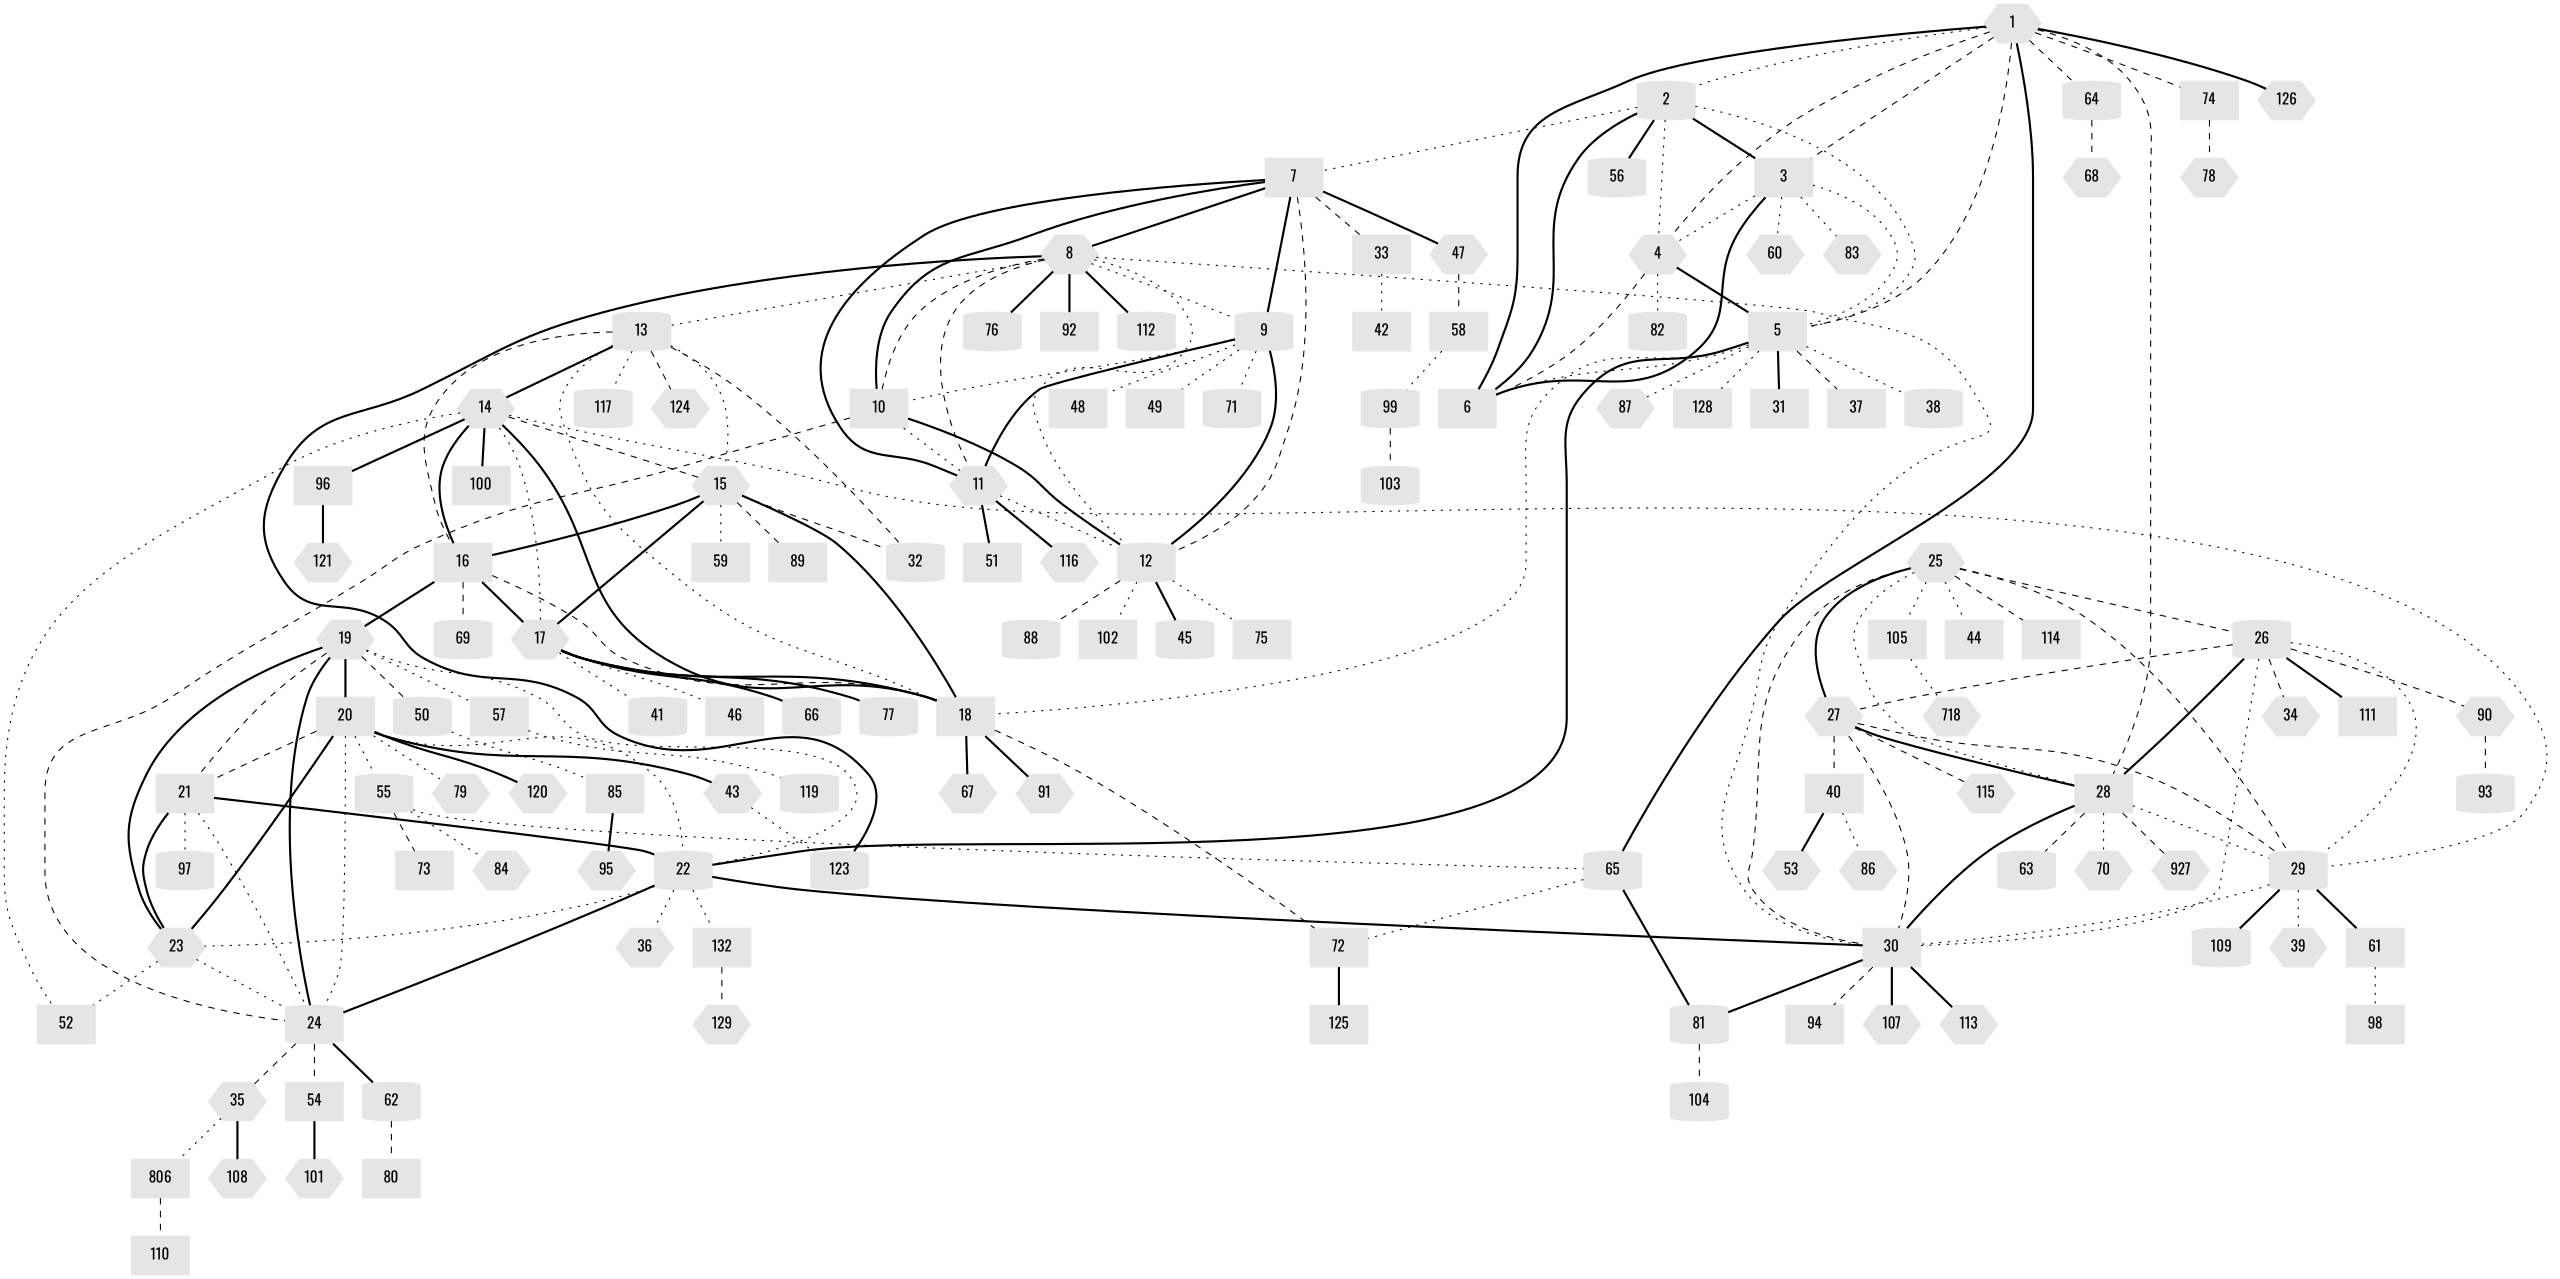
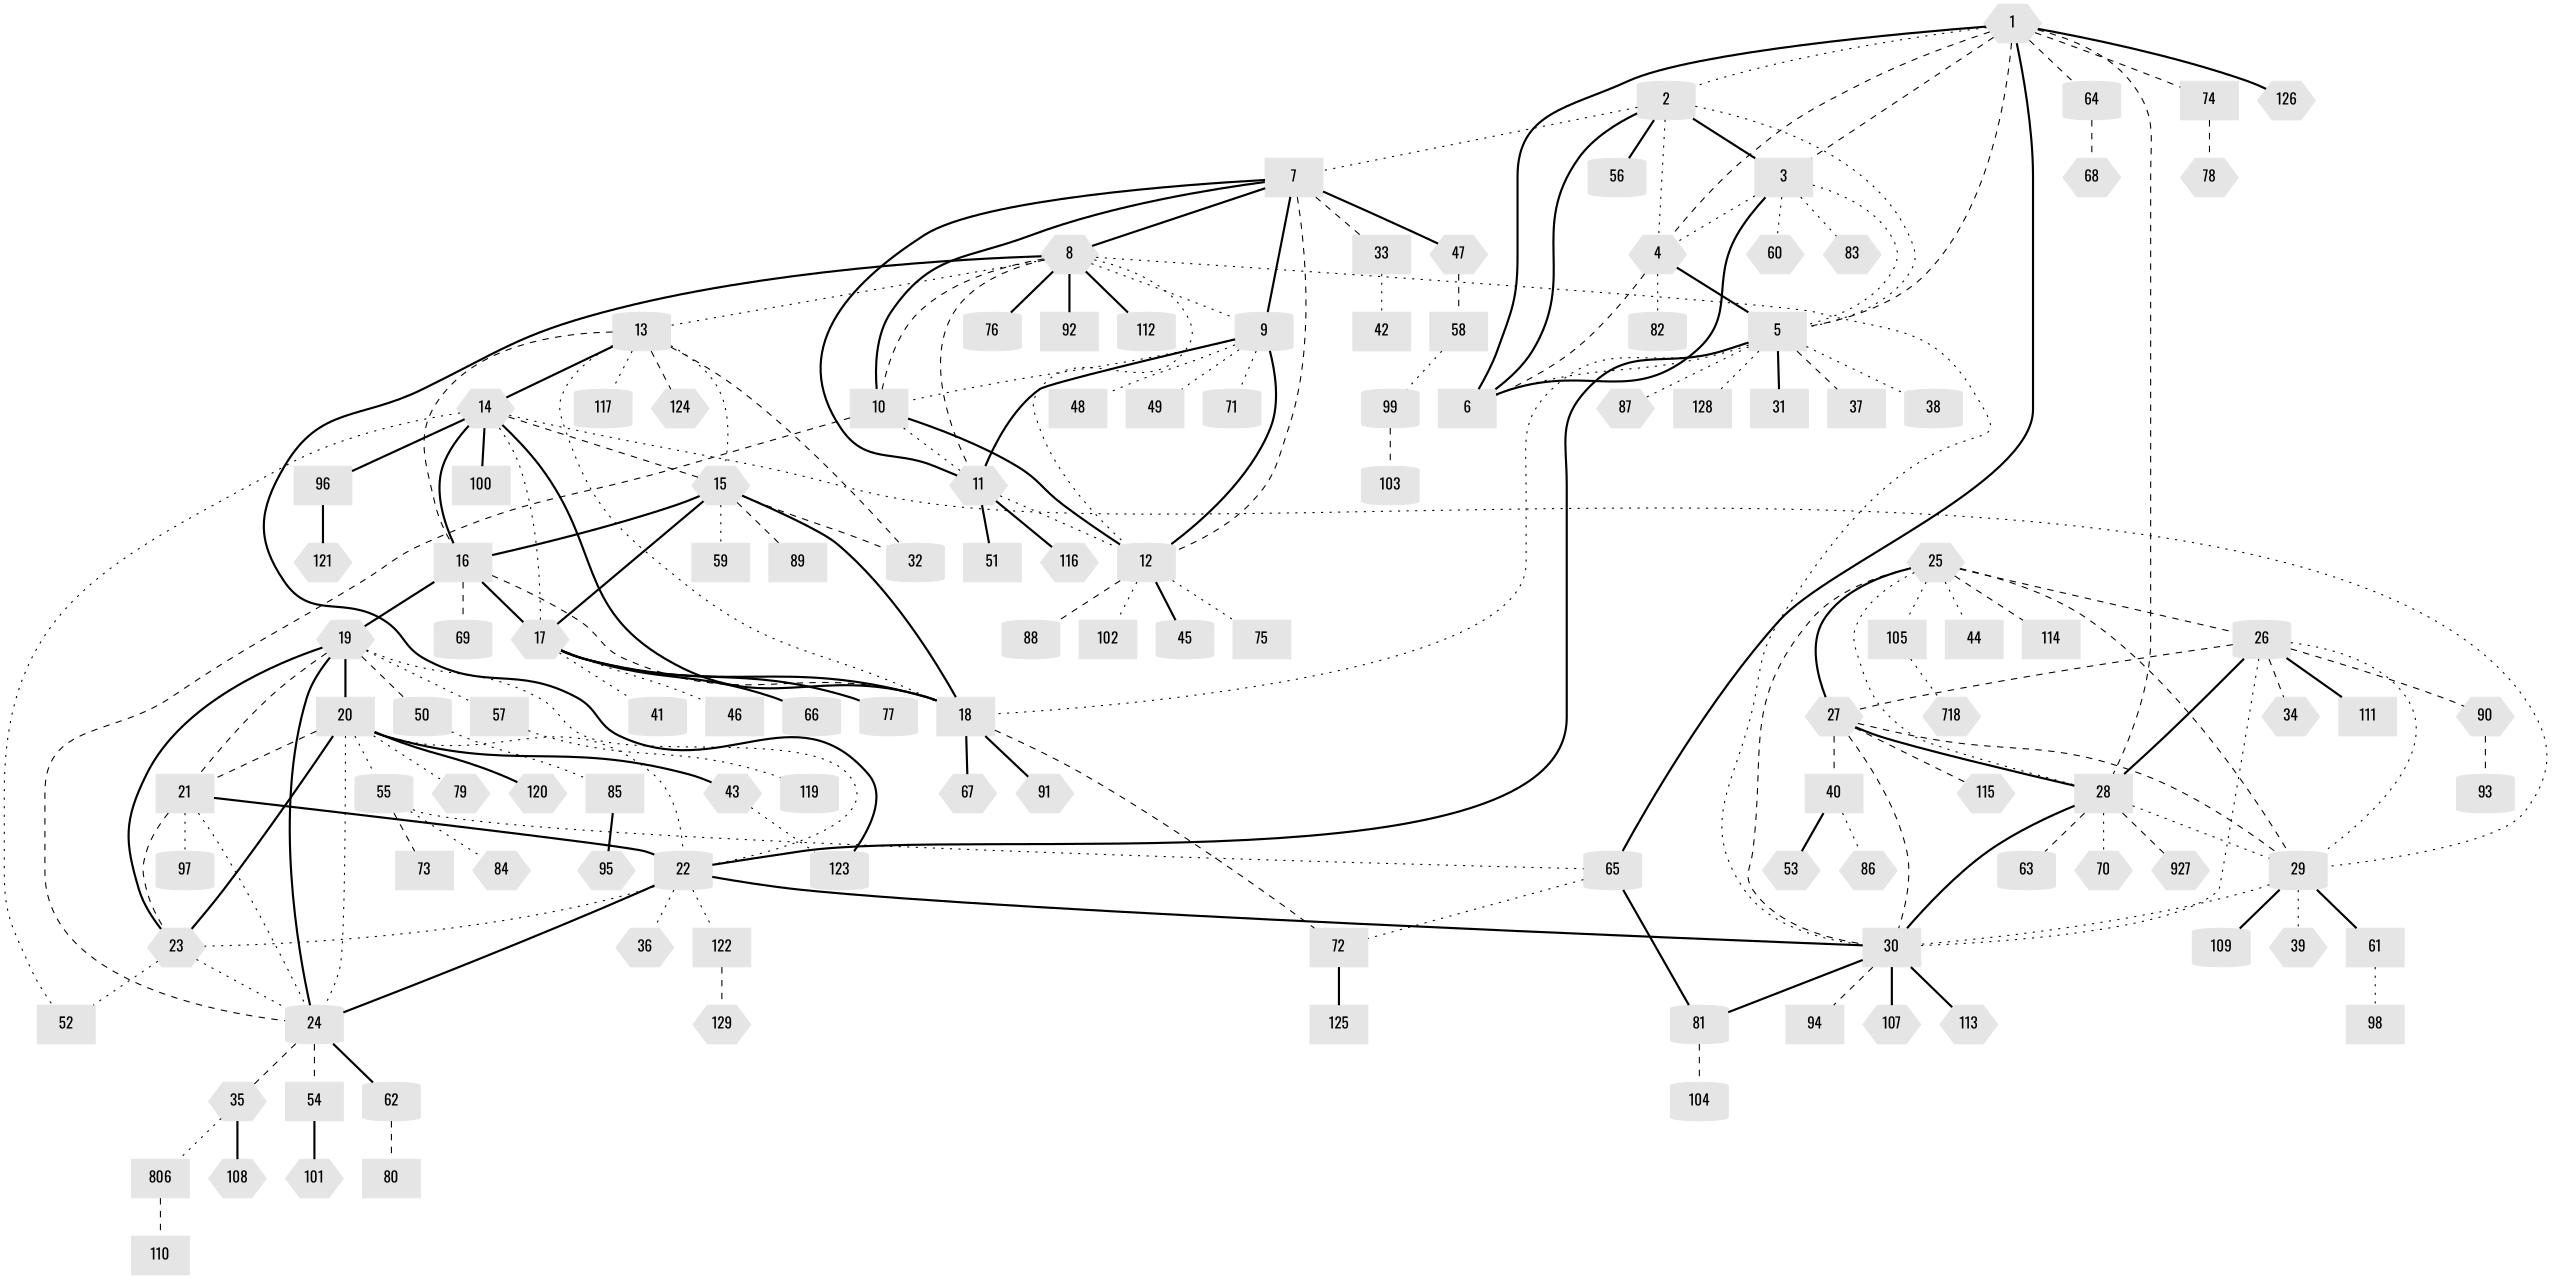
(143, 869) -> (143, 869)
(722, 948) -> (722, 948)
